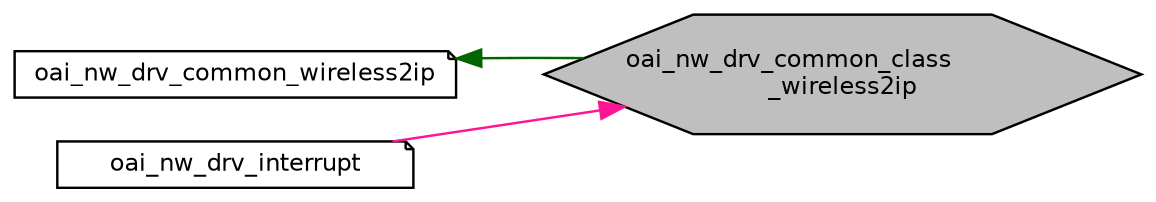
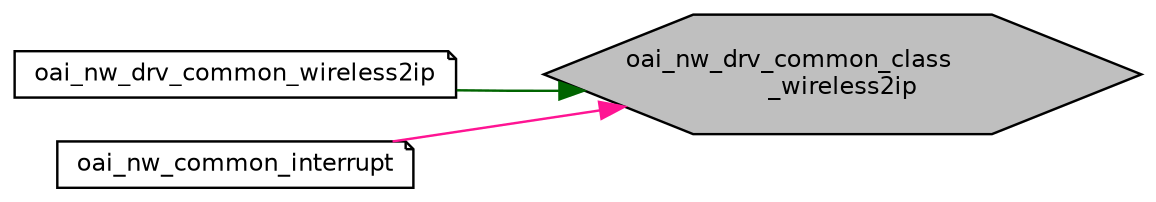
(533, 58) -> (508, 91)
(235, 165) -> (235, 165)
